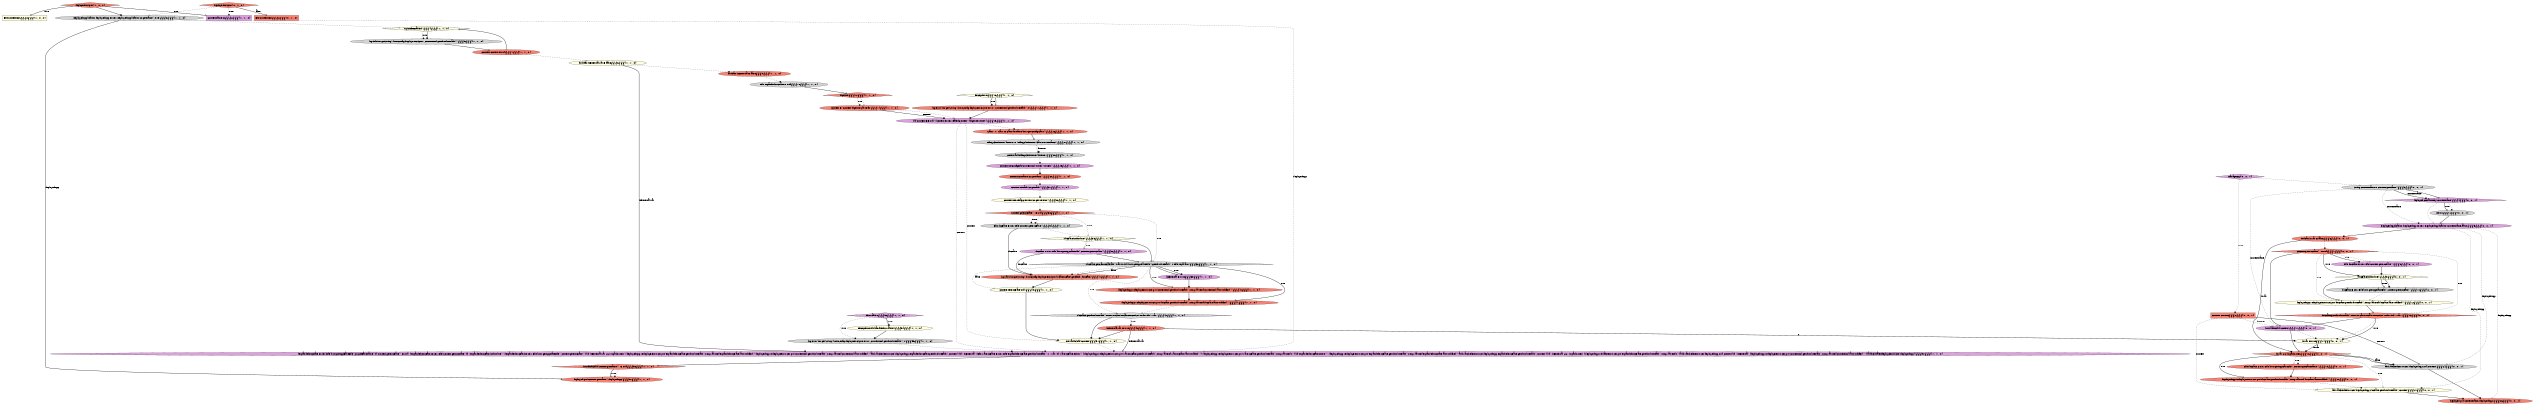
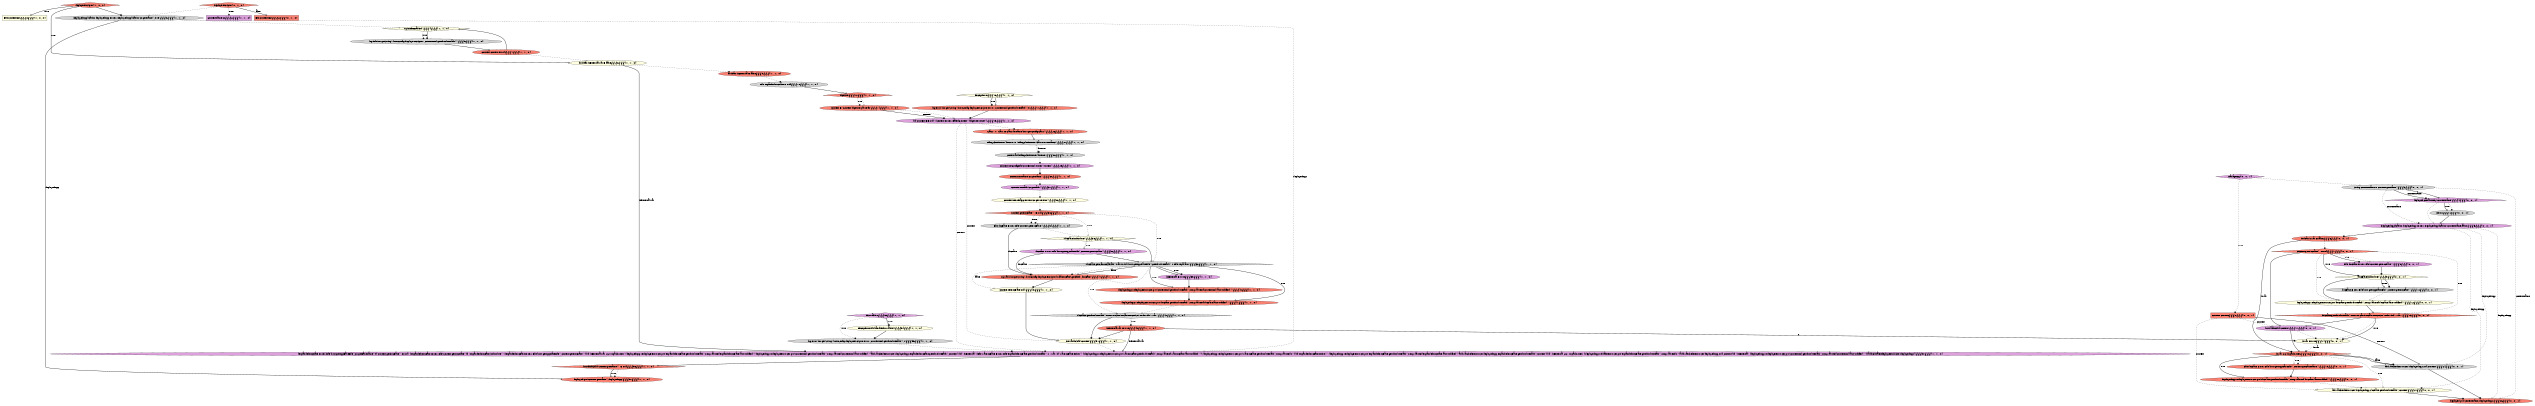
(155, 11) -> (277, 60)
(2251, 215) -> (2516, 262)
(2261, 322) -> (2261, 322)
(1026, 328) -> (1026, 328)
(2313, 347) -> (2313, 347)
